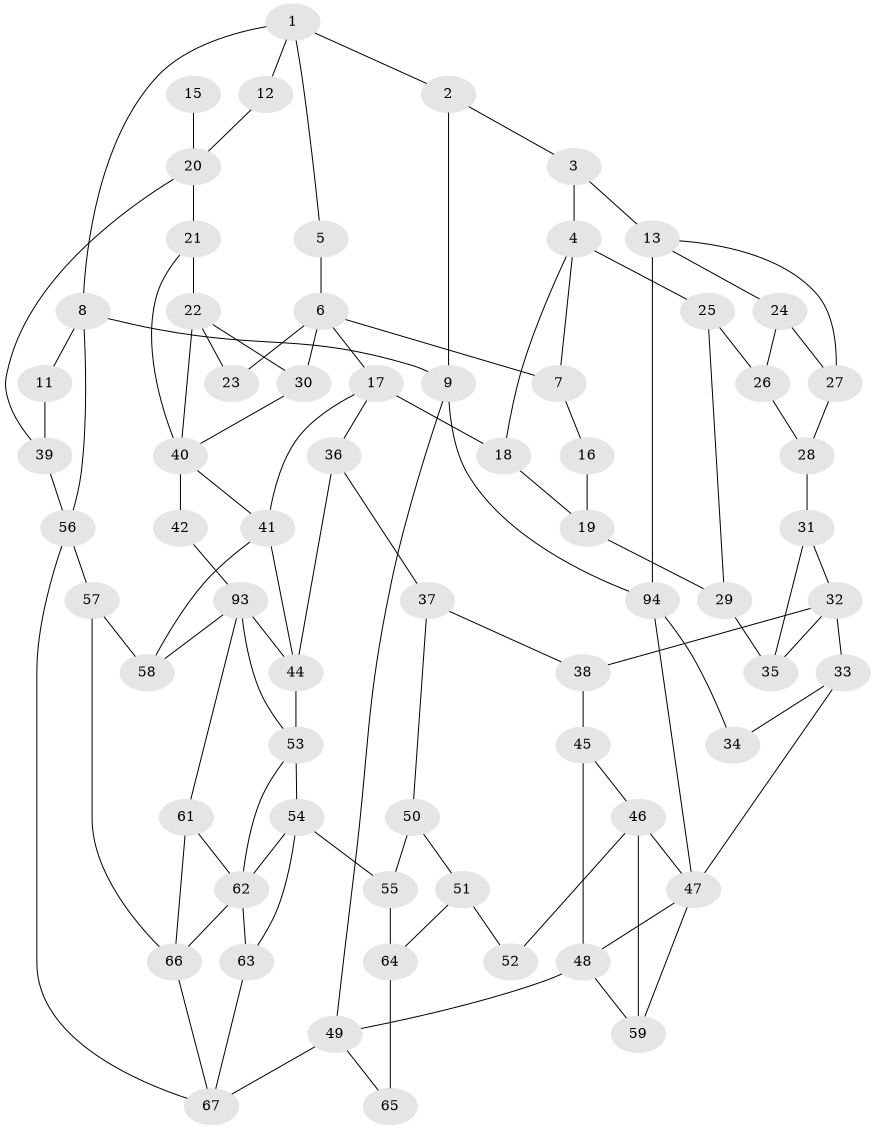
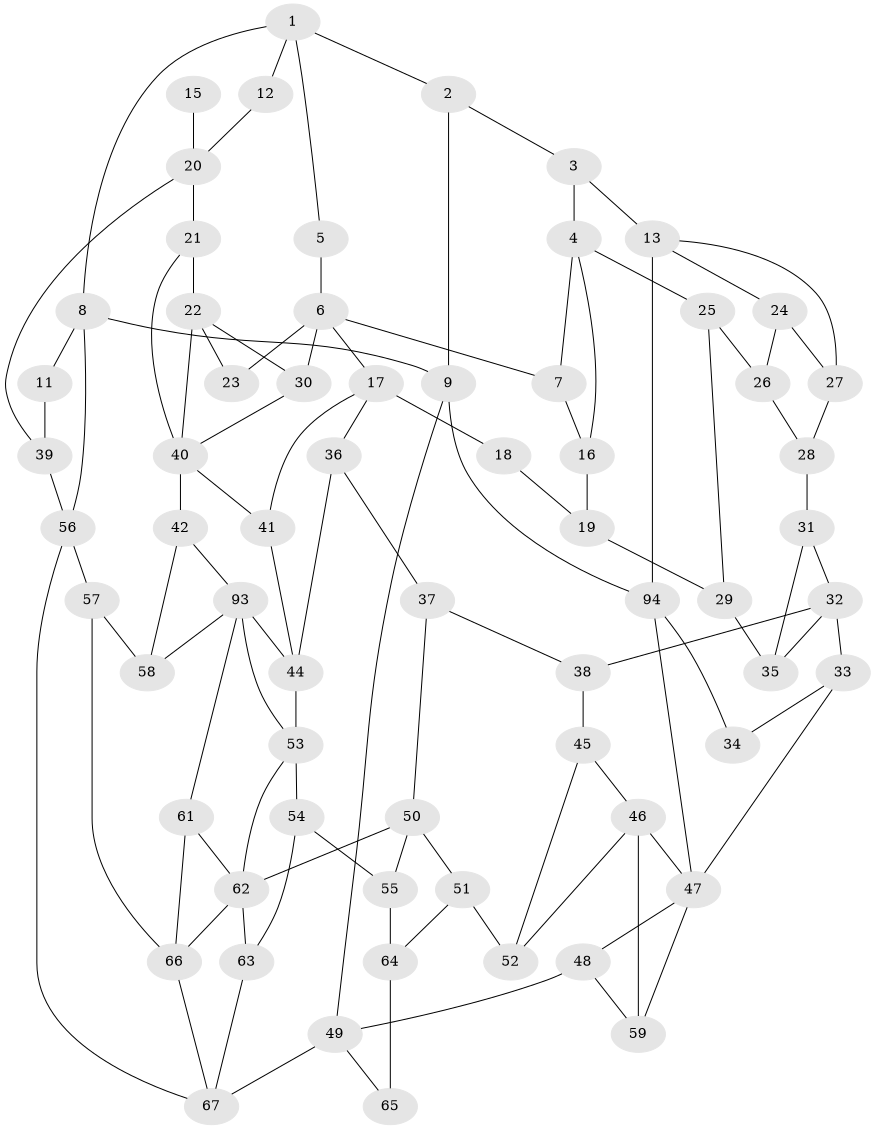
(530, 345) -> (594, 347)
(196, 593) -> (164, 601)
(269, 854) -> (327, 854)
(583, 854) -> (547, 854)
